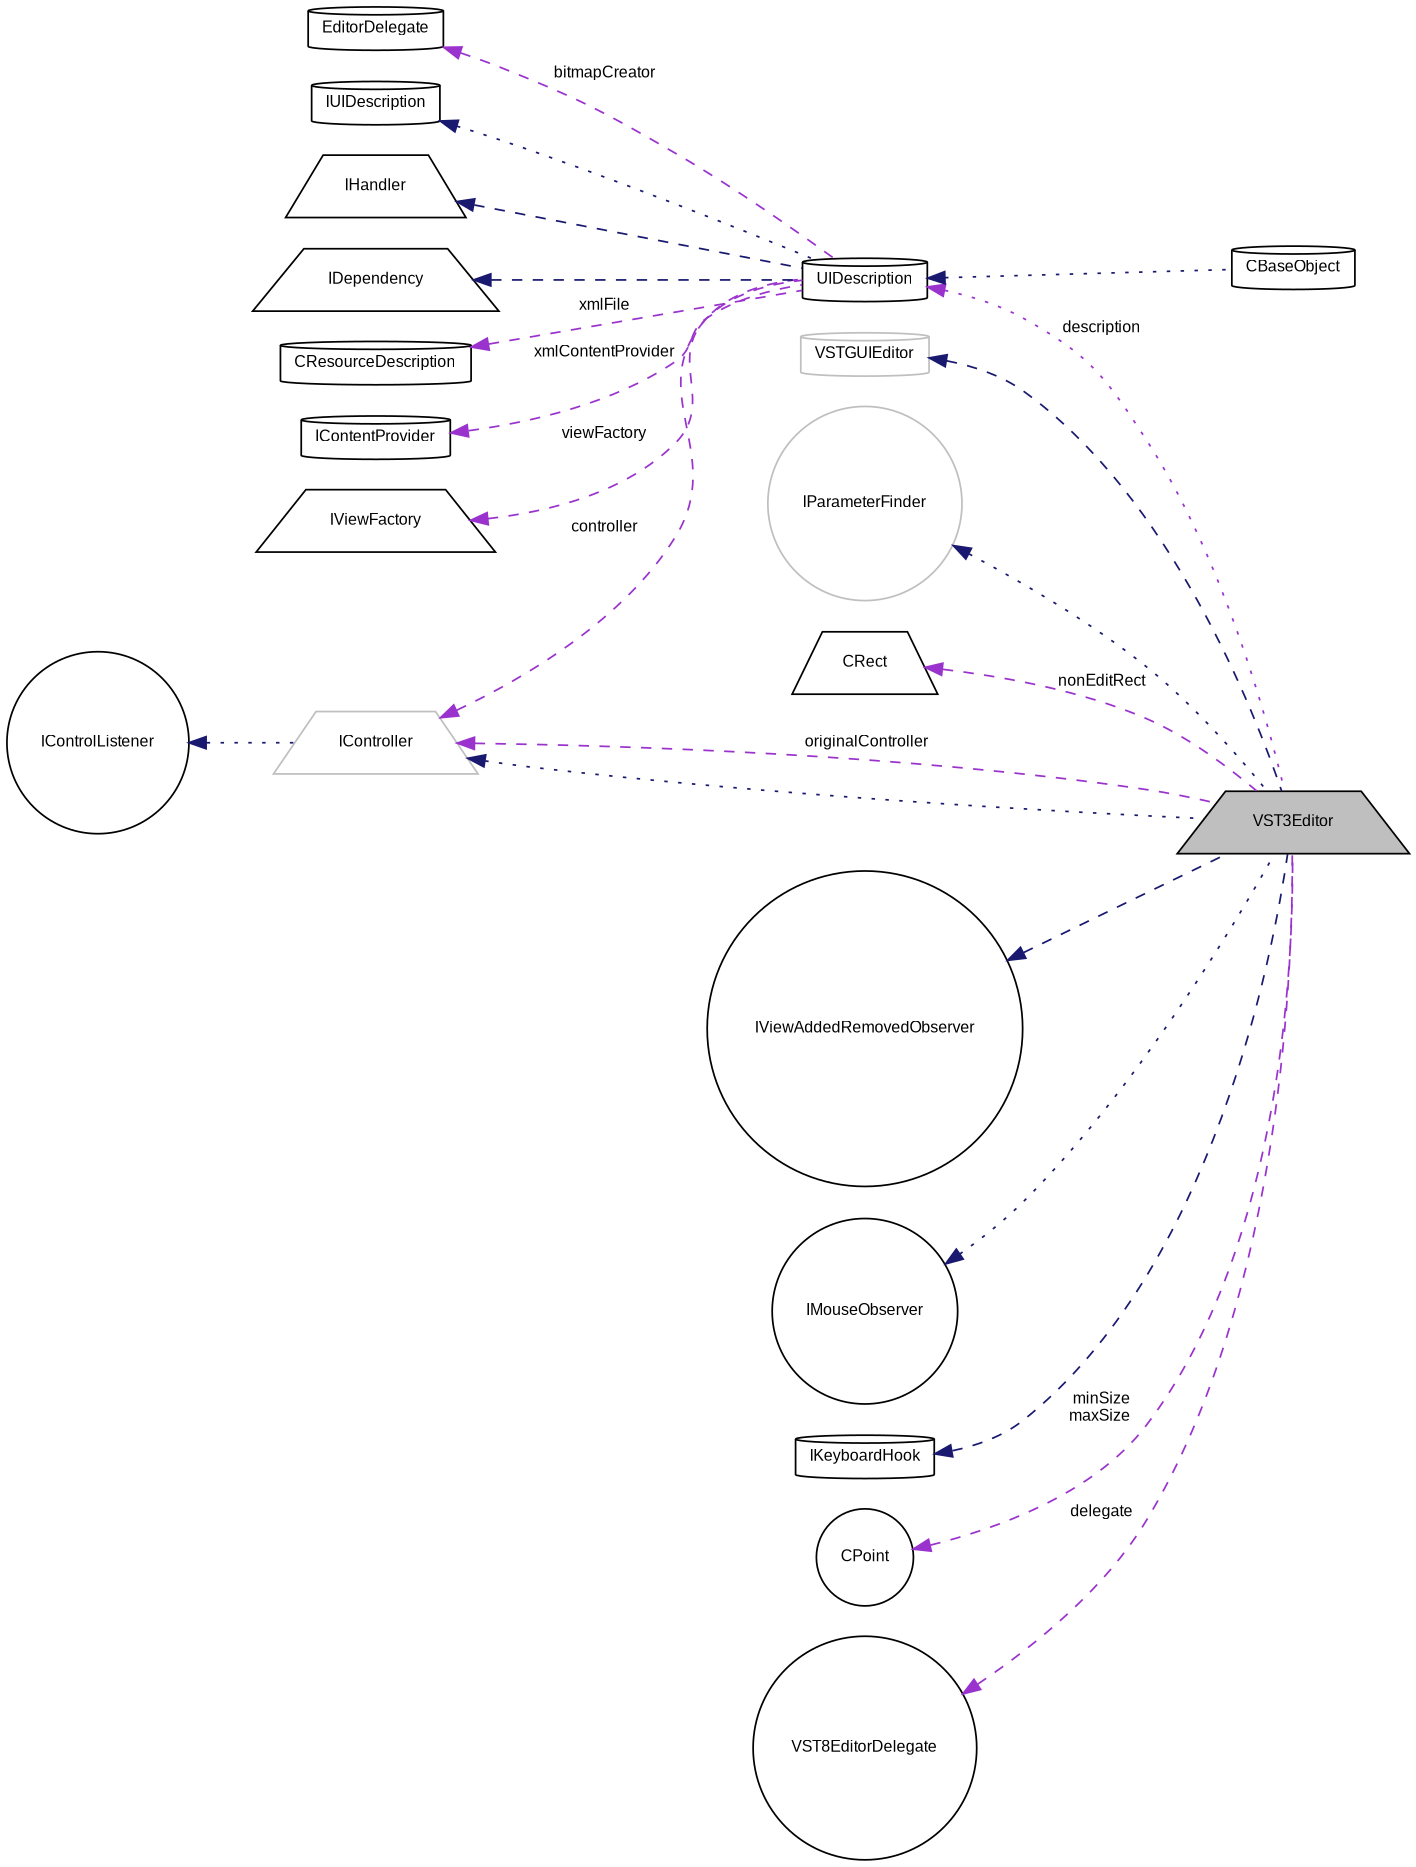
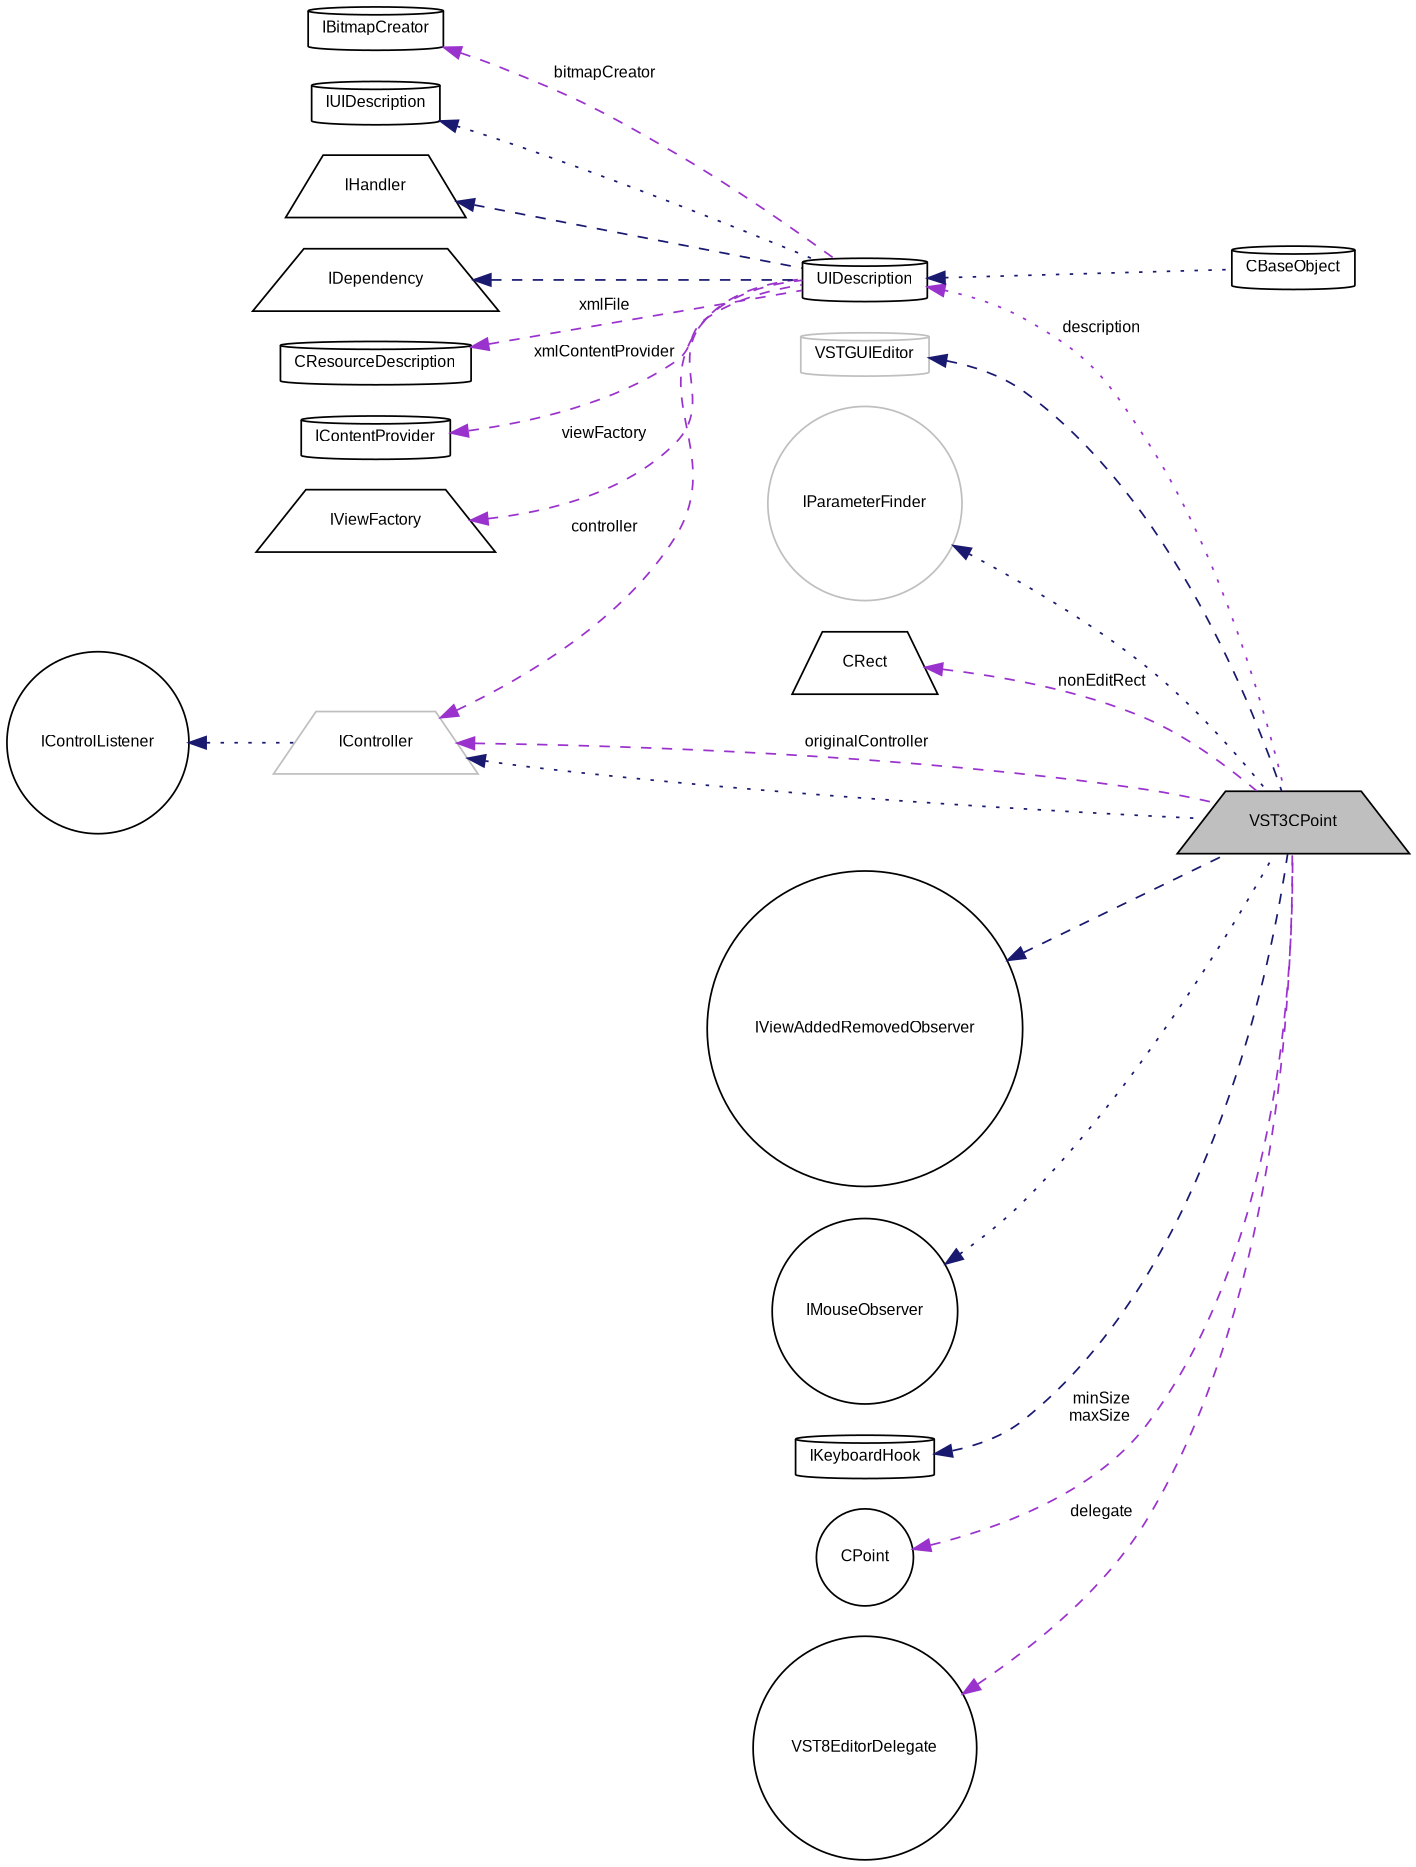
(376, 29) -> (376, 29)
(1293, 822) -> (1293, 822)
